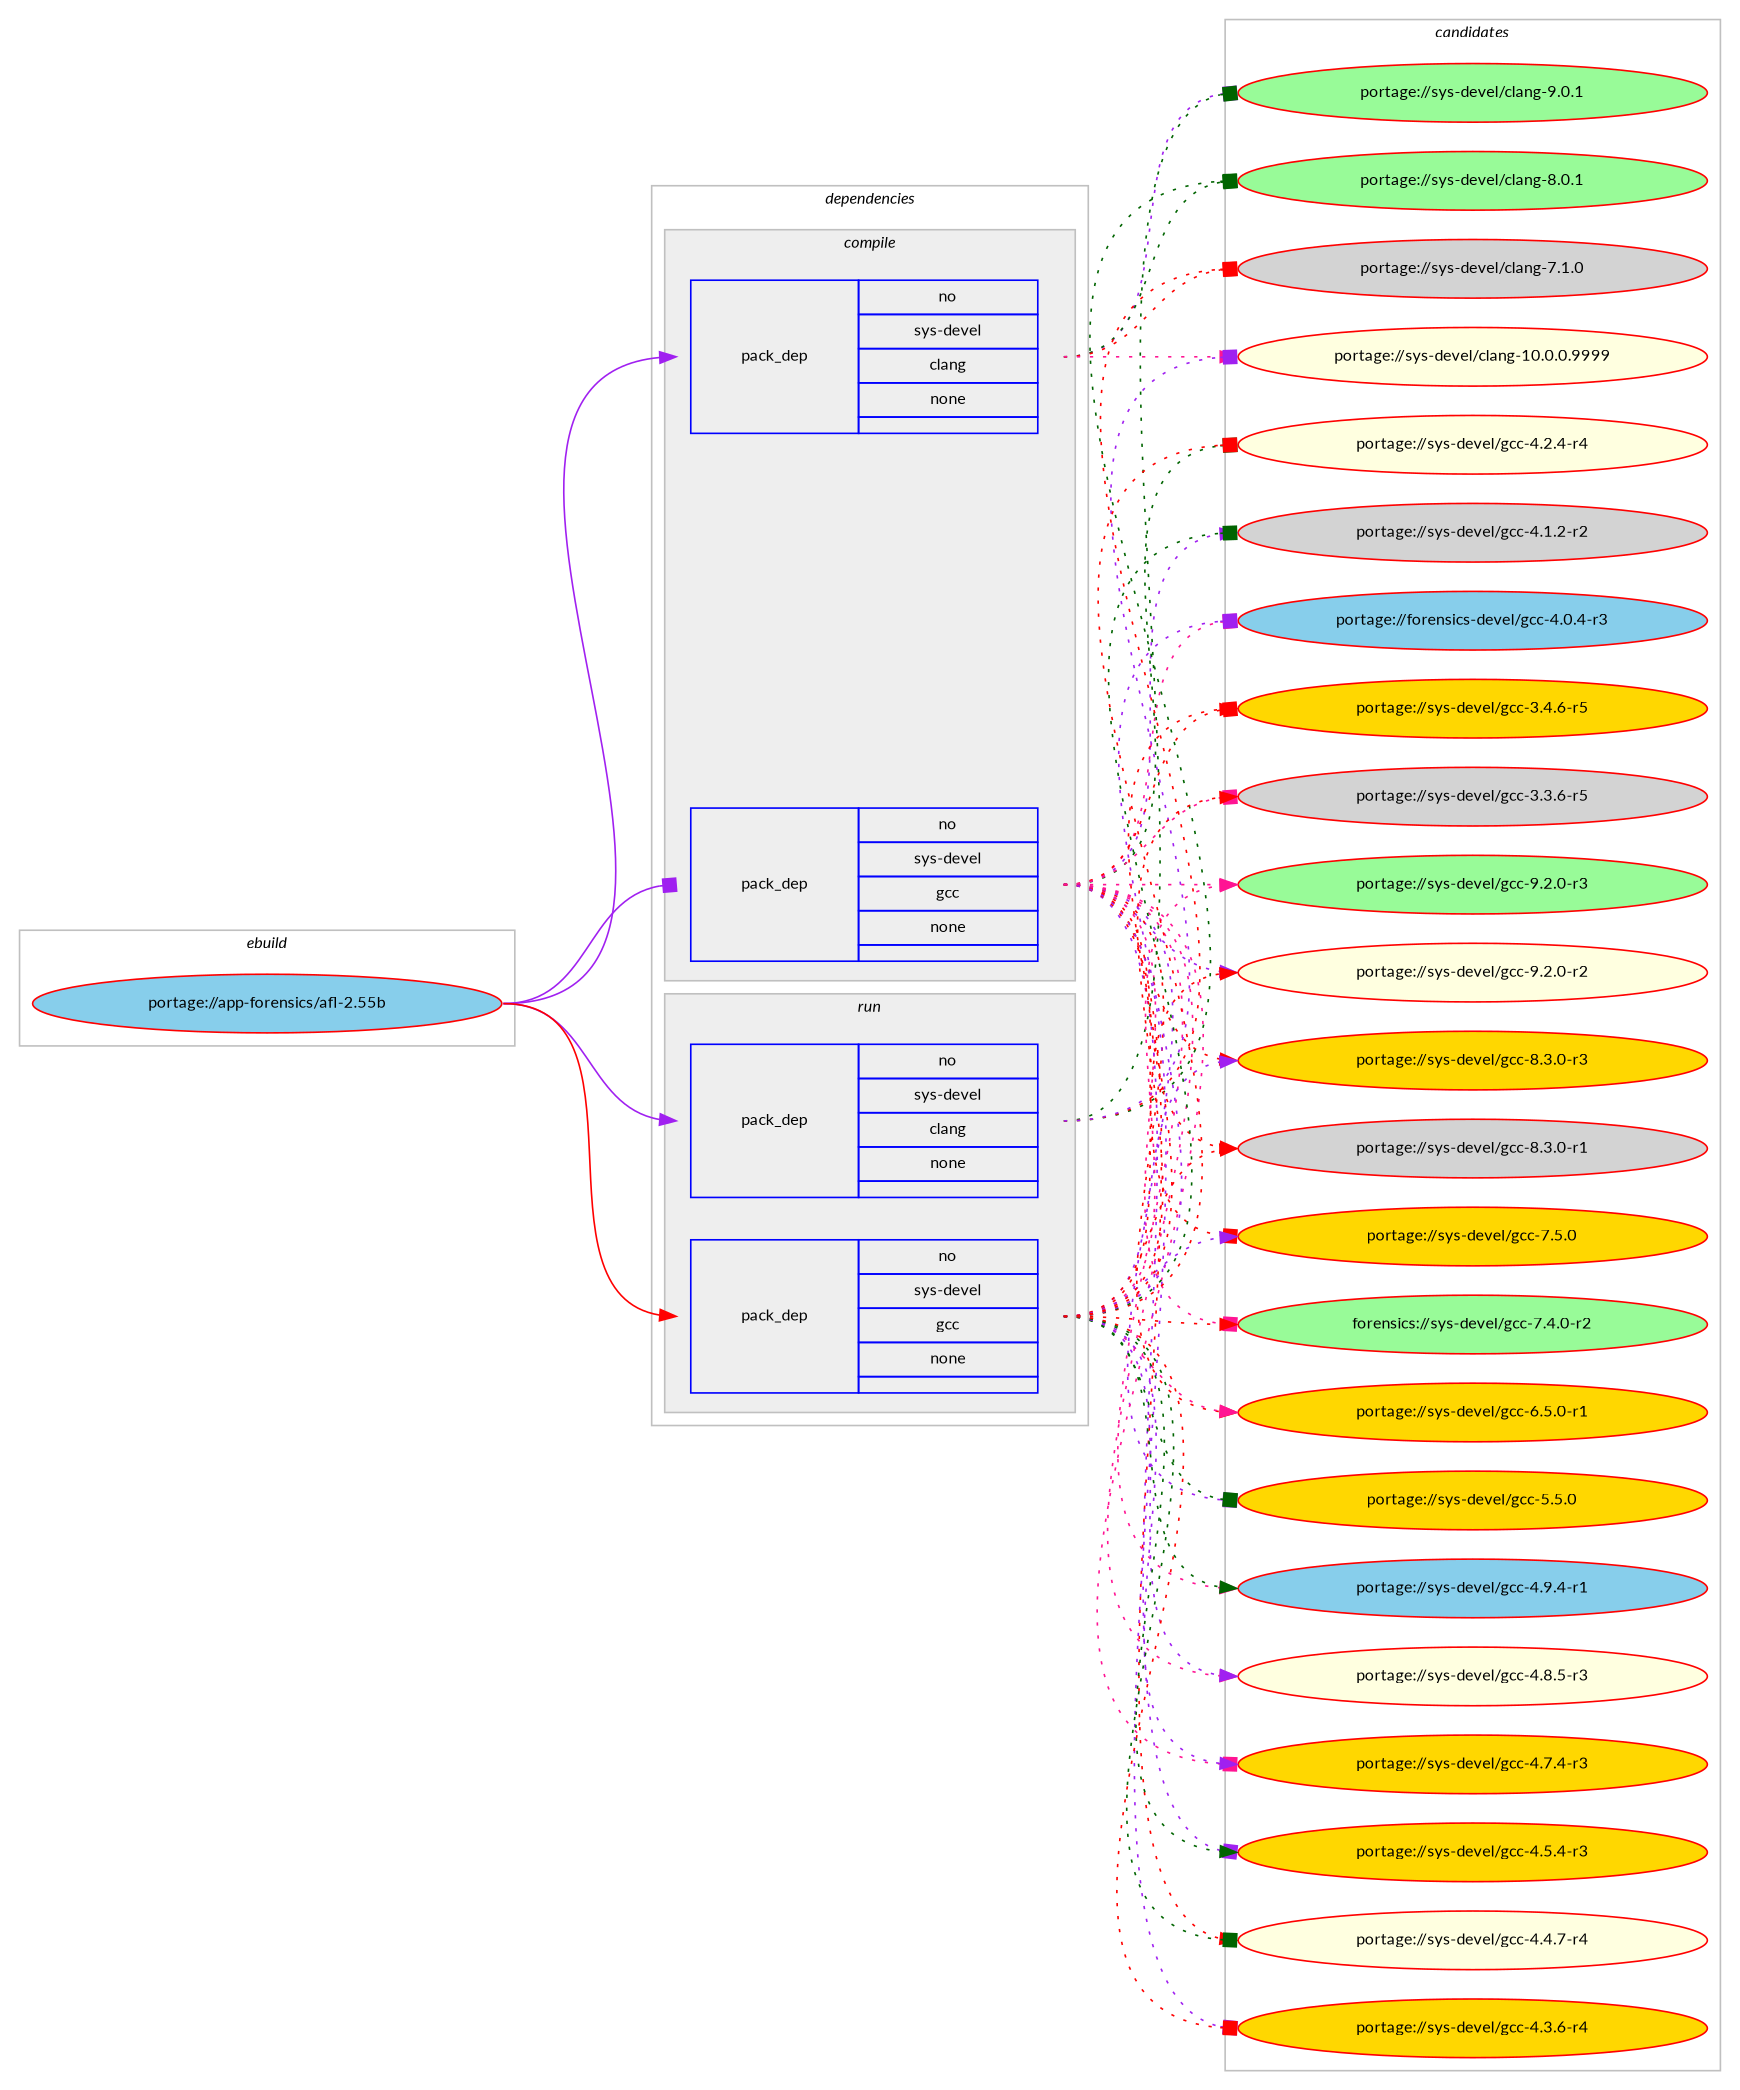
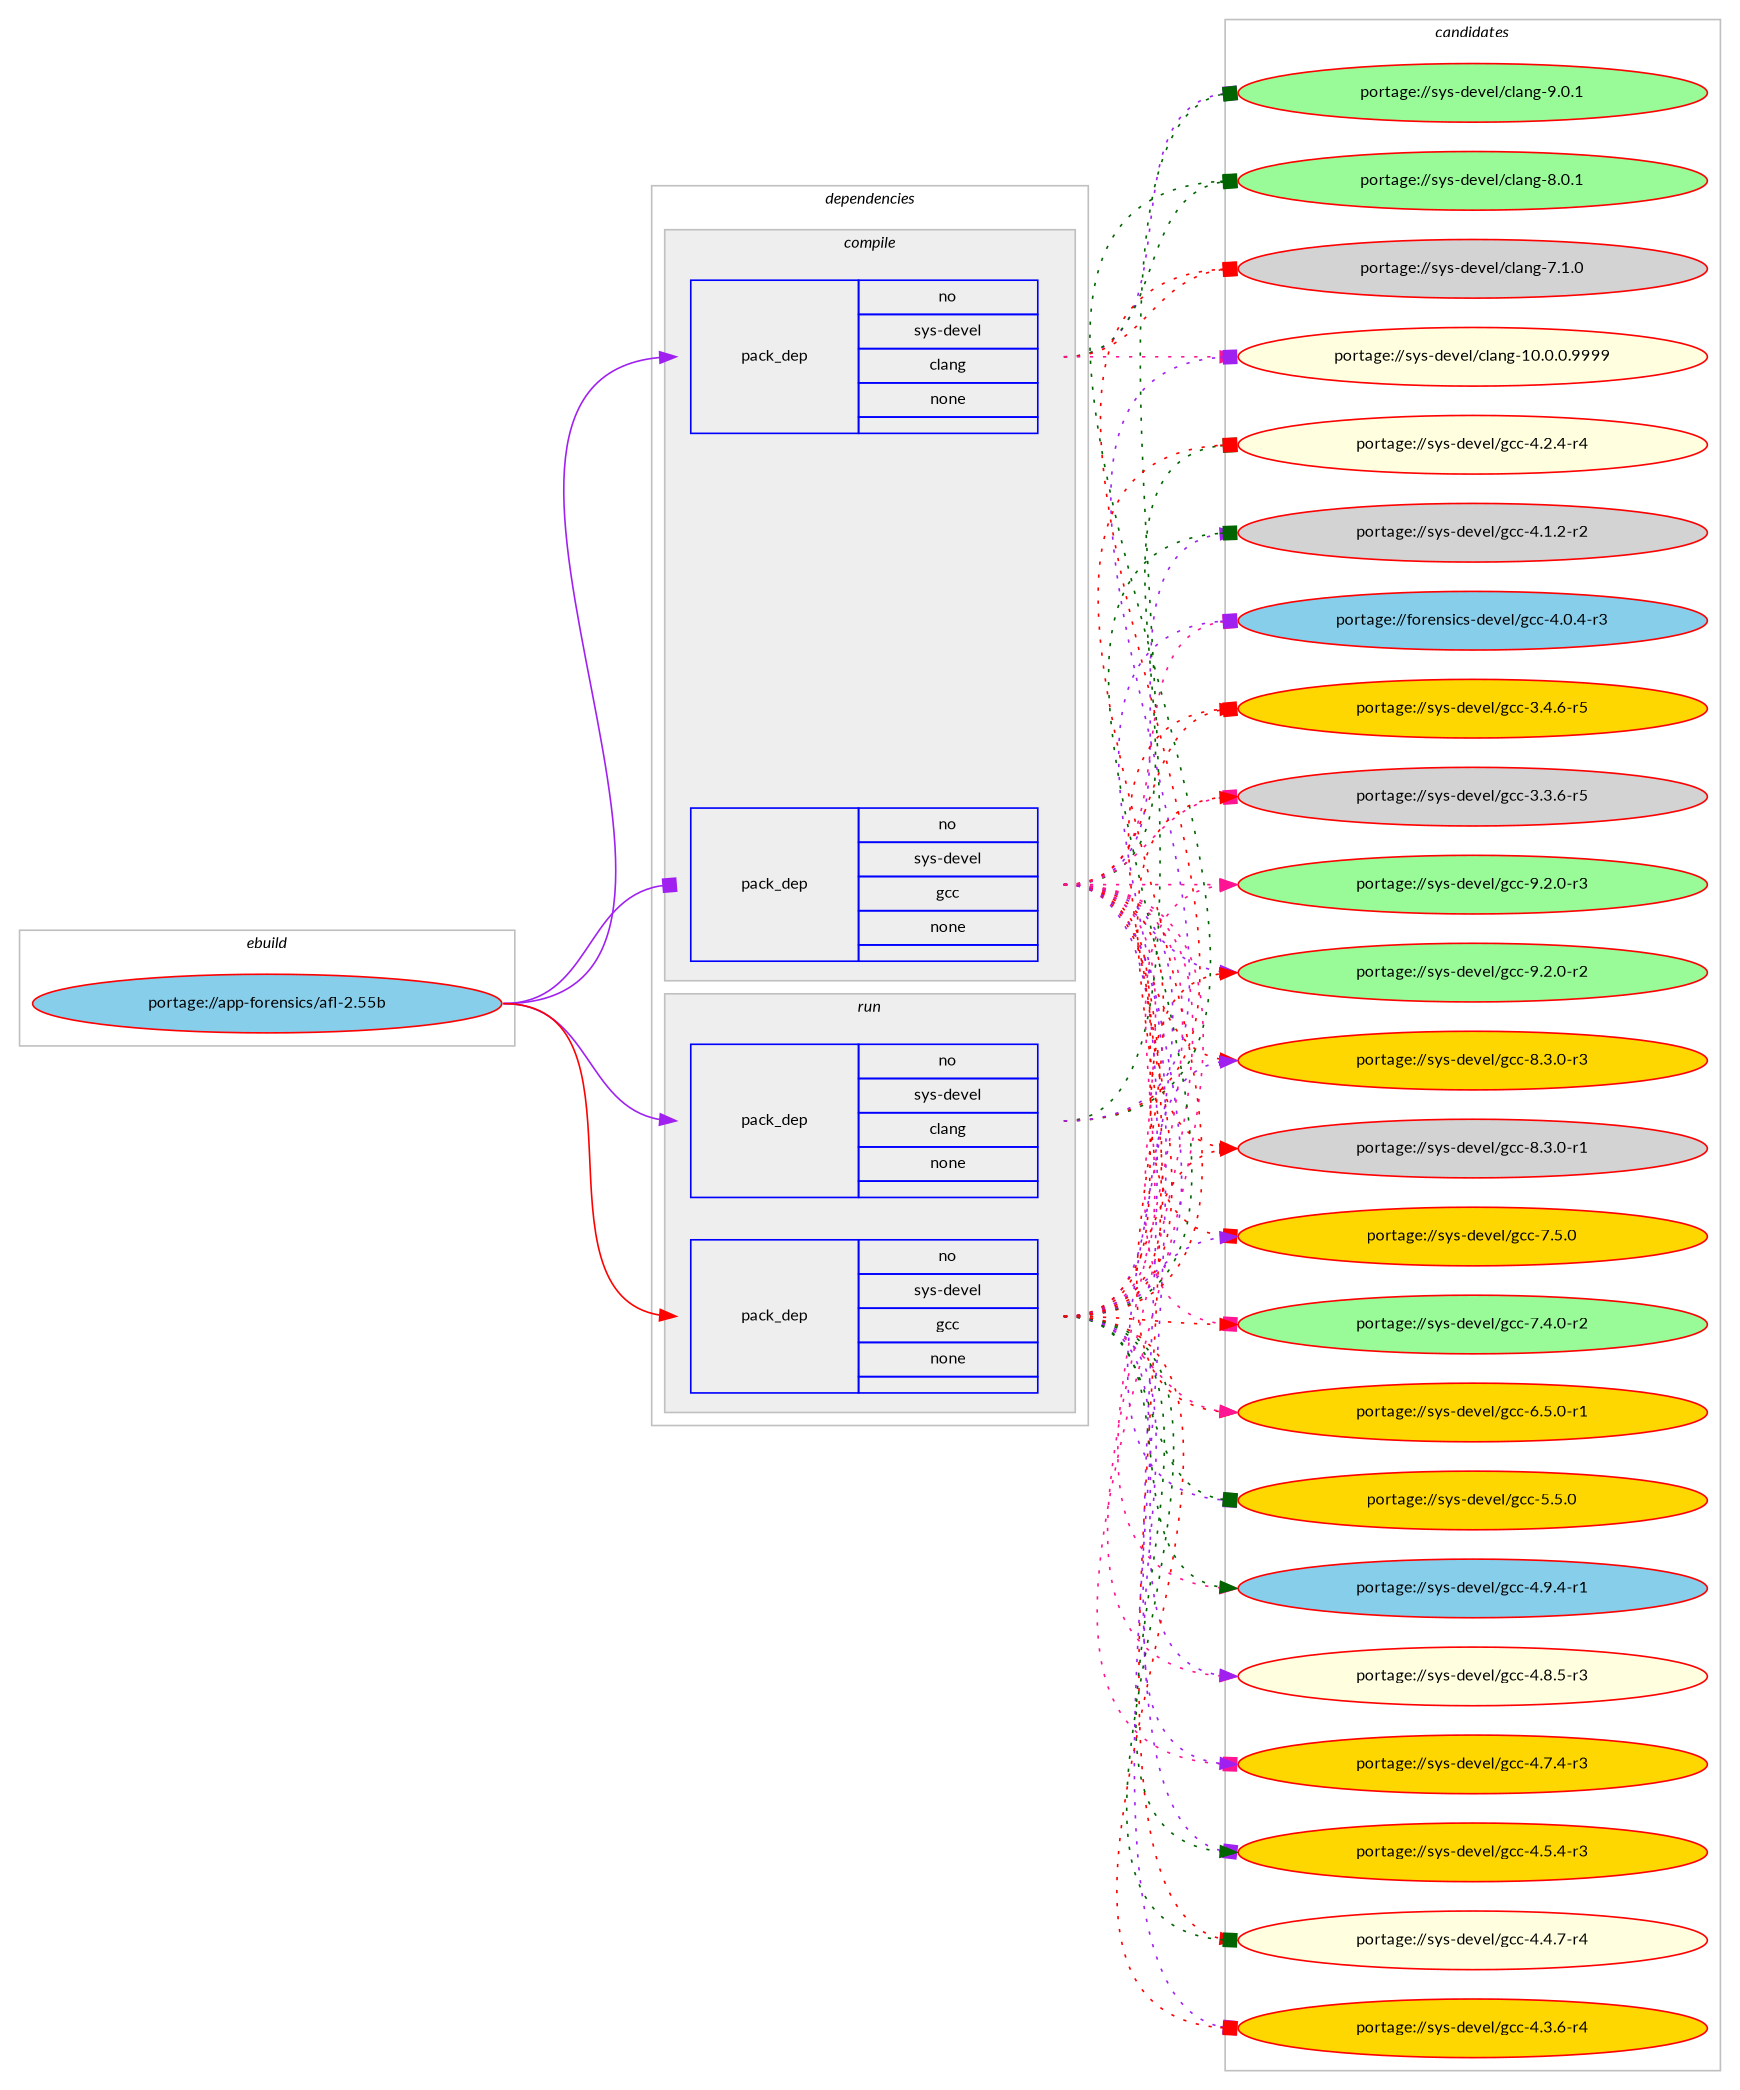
(1473, 973) -> (1473, 973)
(1473, 1325) -> (1473, 1325)
